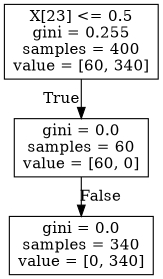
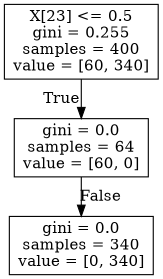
(81, 148) -> (81, 148)
